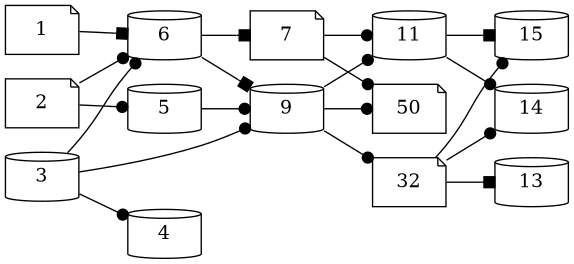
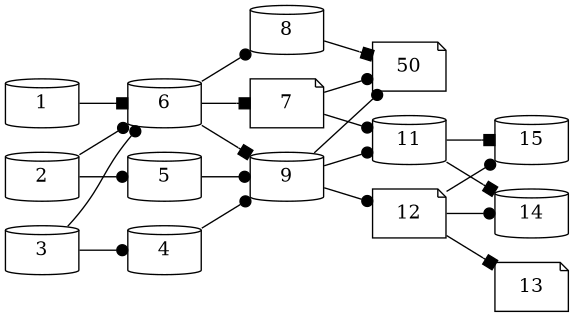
(42, 30) -> (42, 103)
none -> (287, 30)
(466, 69) -> (462, 172)
(42, 103) -> (42, 177)
(161, 156) -> (221, 216)
(409, 182) -> (409, 213)
(532, 182) -> (532, 287)
